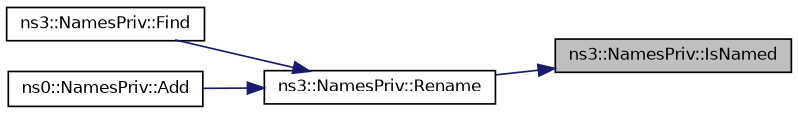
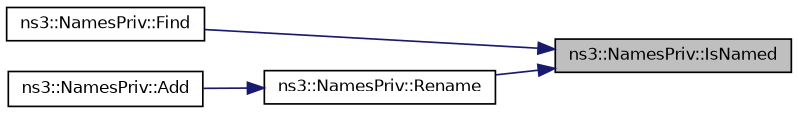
(234, 54) -> (371, 39)
(106, 89) -> (106, 89)
